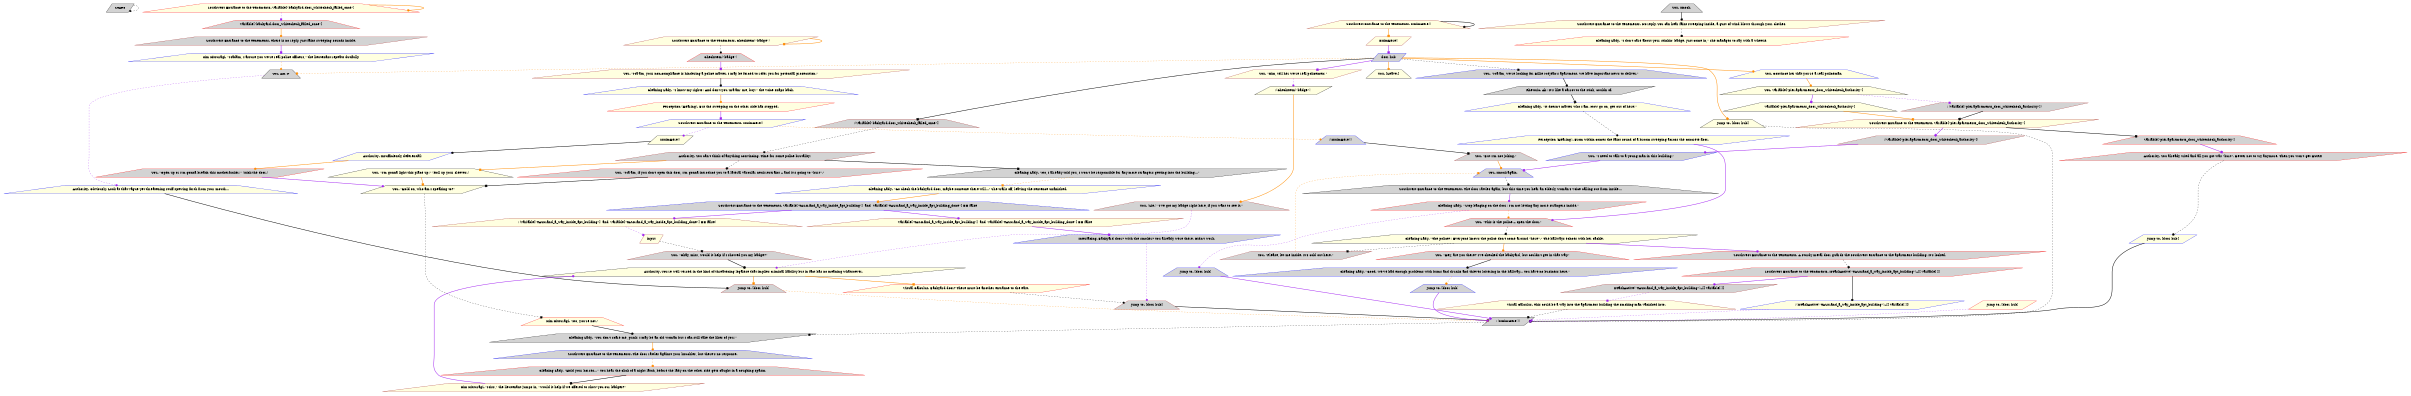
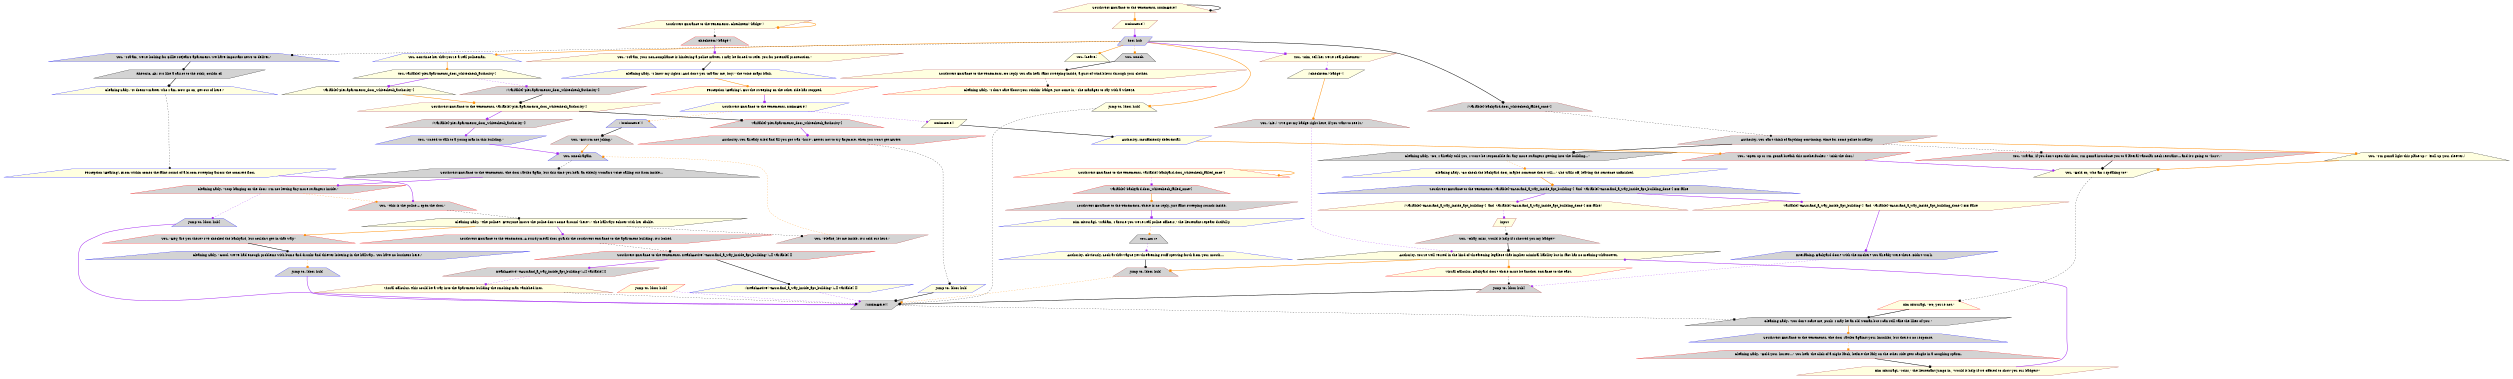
(120, 8) -> none
(836, 65) -> (1135, 48)
